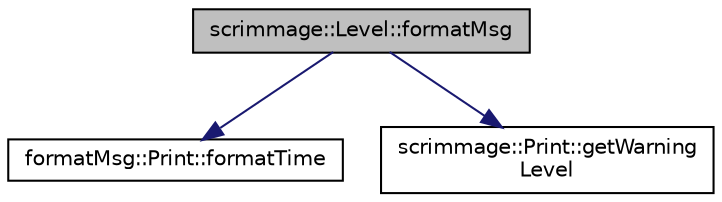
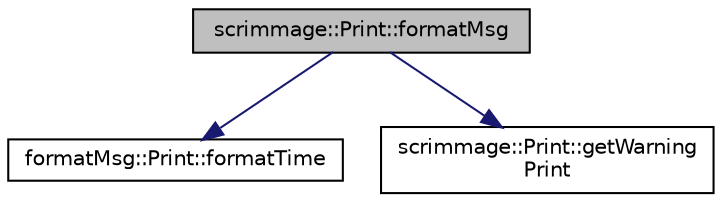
(361, 31) -> (361, 31)
(547, 160) -> (547, 160)
